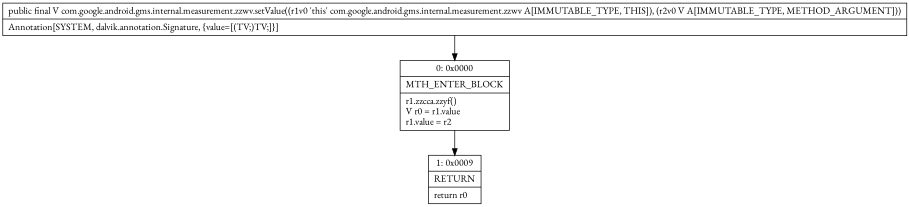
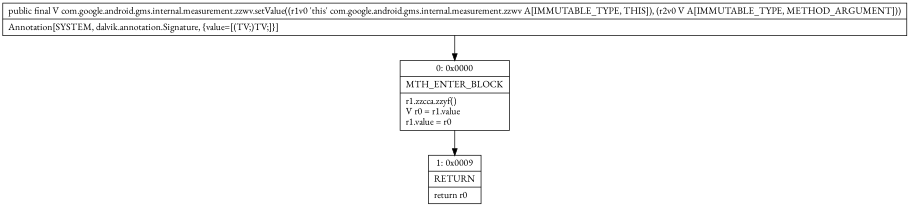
(429, 122) -> (429, 122)
